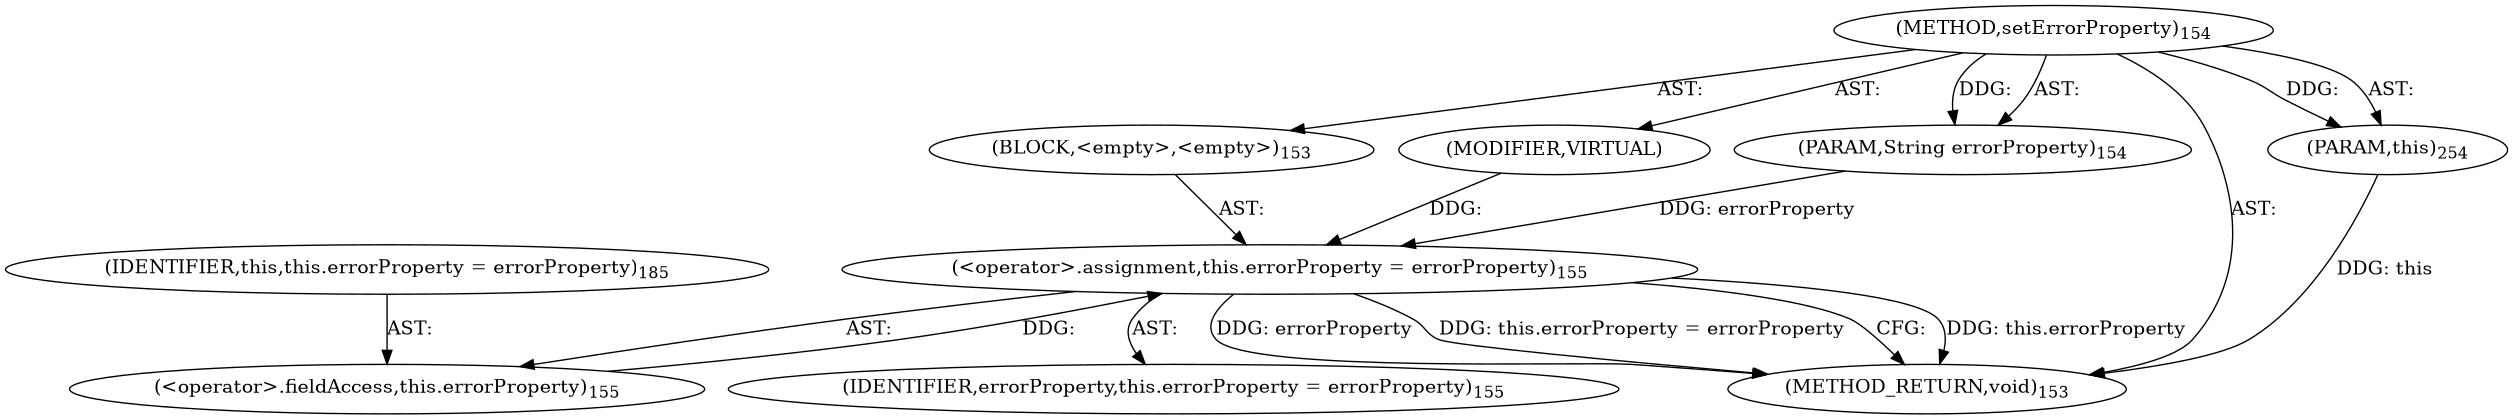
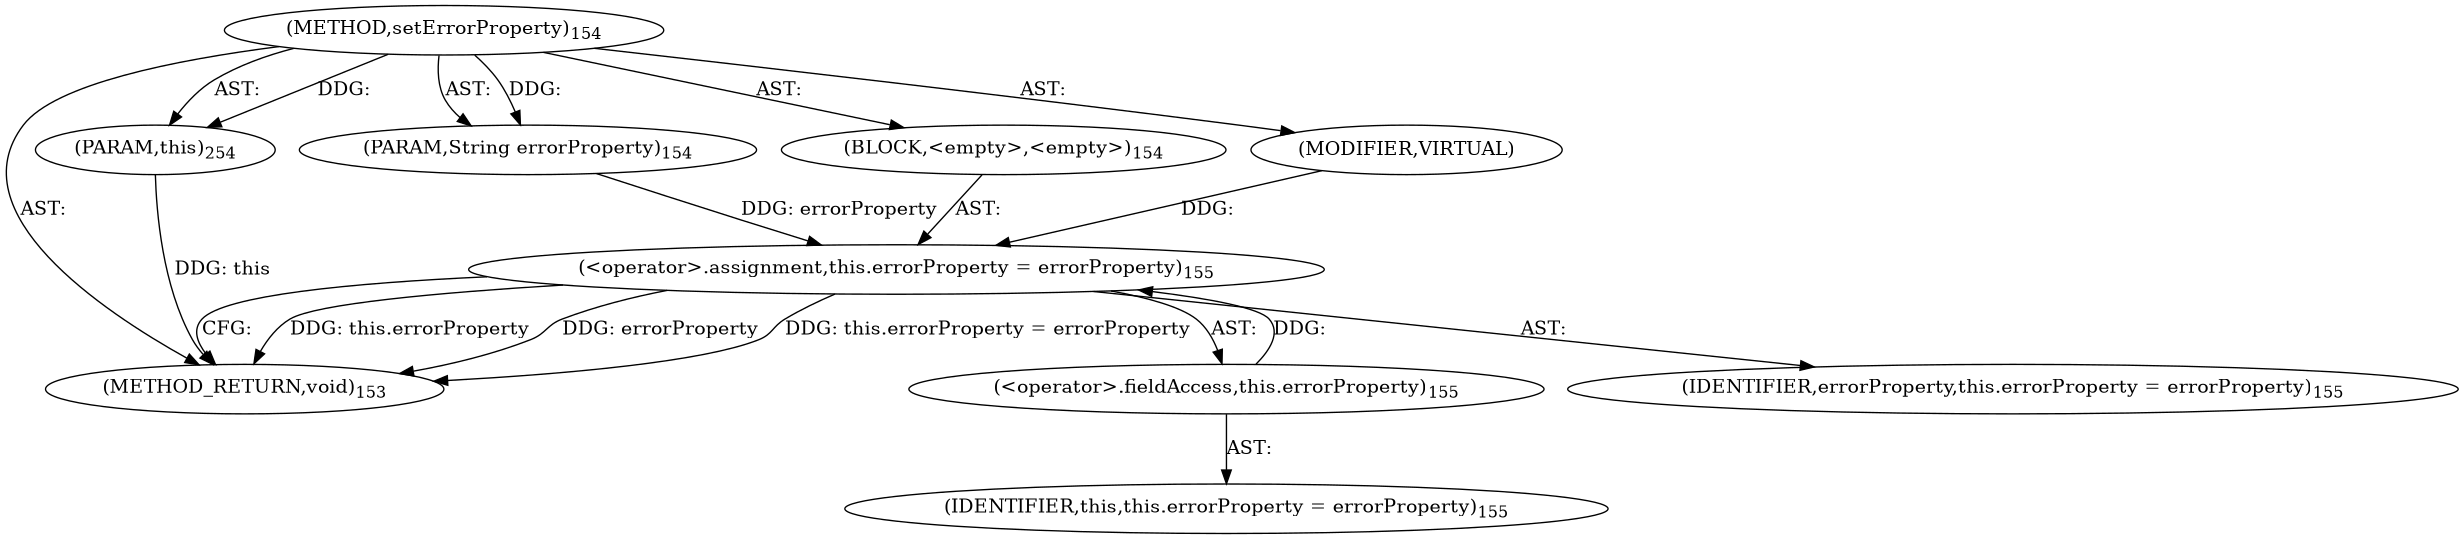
(1296, 148) -> (1148, 148)
(654, 267) -> (1493, 507)
(387, 322) -> (1226, 442)
